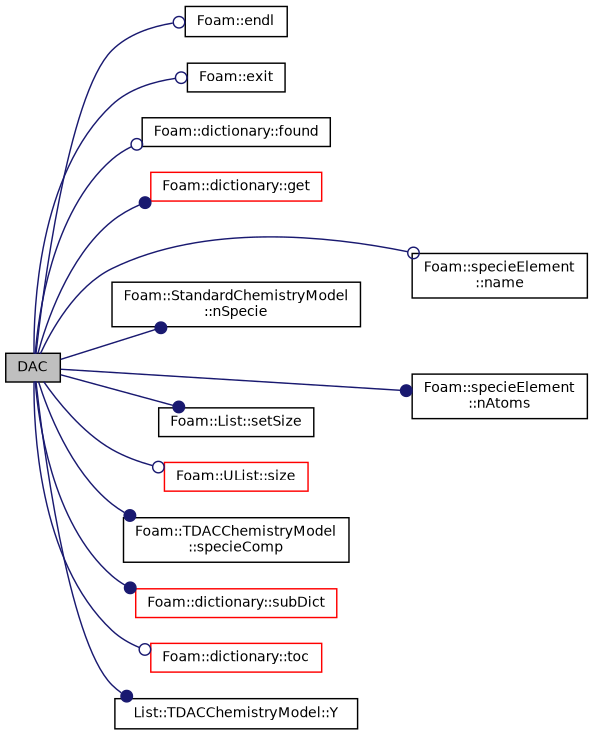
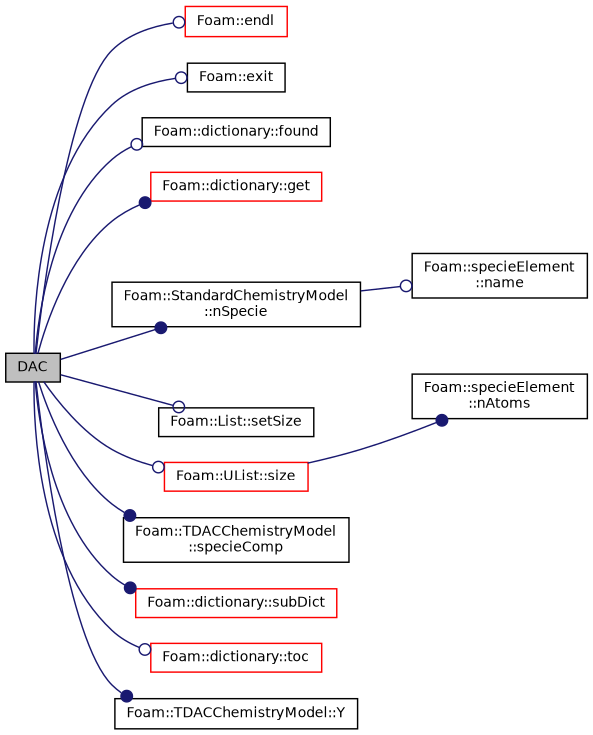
(236, 22) -> (236, 22)
(202, 242) -> (380, 289)
(231, 380) -> (373, 446)
(117, 390) -> (117, 390)
(236, 714) -> (236, 714)
